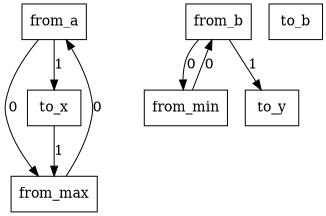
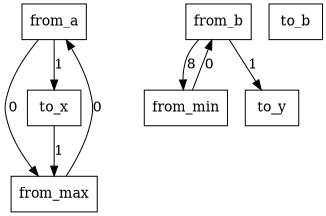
(192, 65) -> (192, 65)
